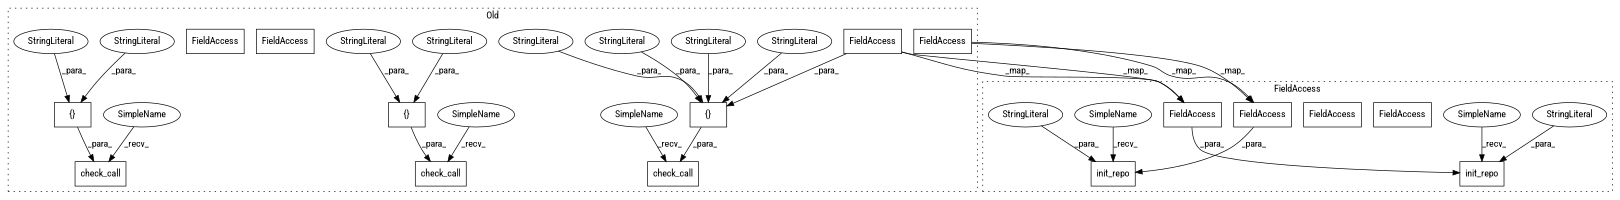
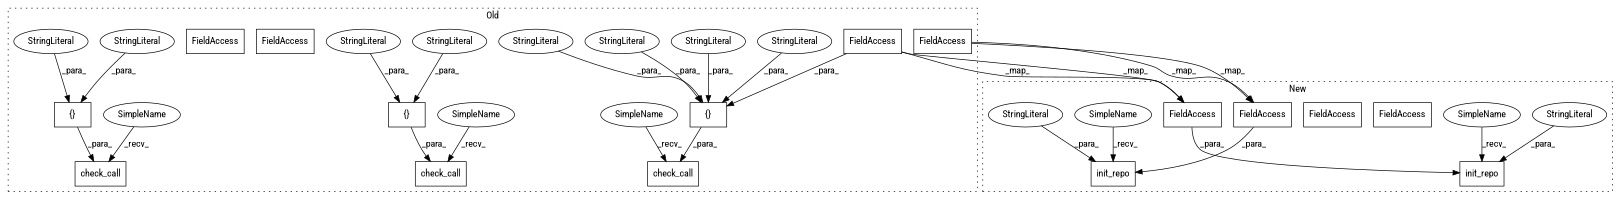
(1298, 89) -> (1298, 89)
